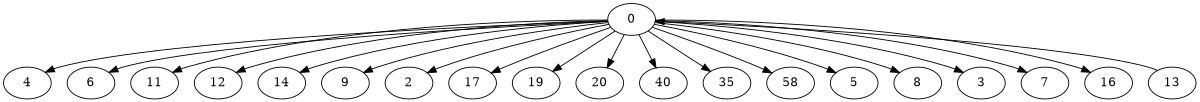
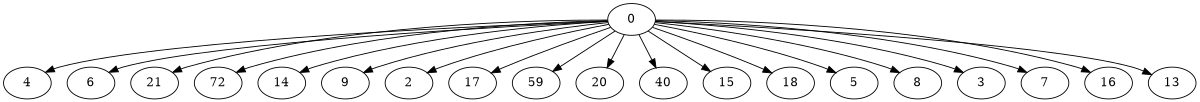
(1023, 47) -> (900, 37)
(155, 83) -> (155, 83)
(218, 83) -> (218, 83)
(536, 83) -> (536, 83)
(727, 83) -> (727, 83)
(791, 83) -> (791, 83)
